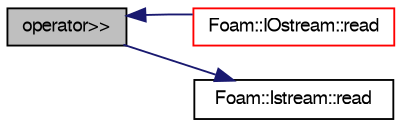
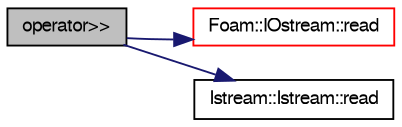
(169, 14) -> (150, 39)
(294, 99) -> (294, 99)
